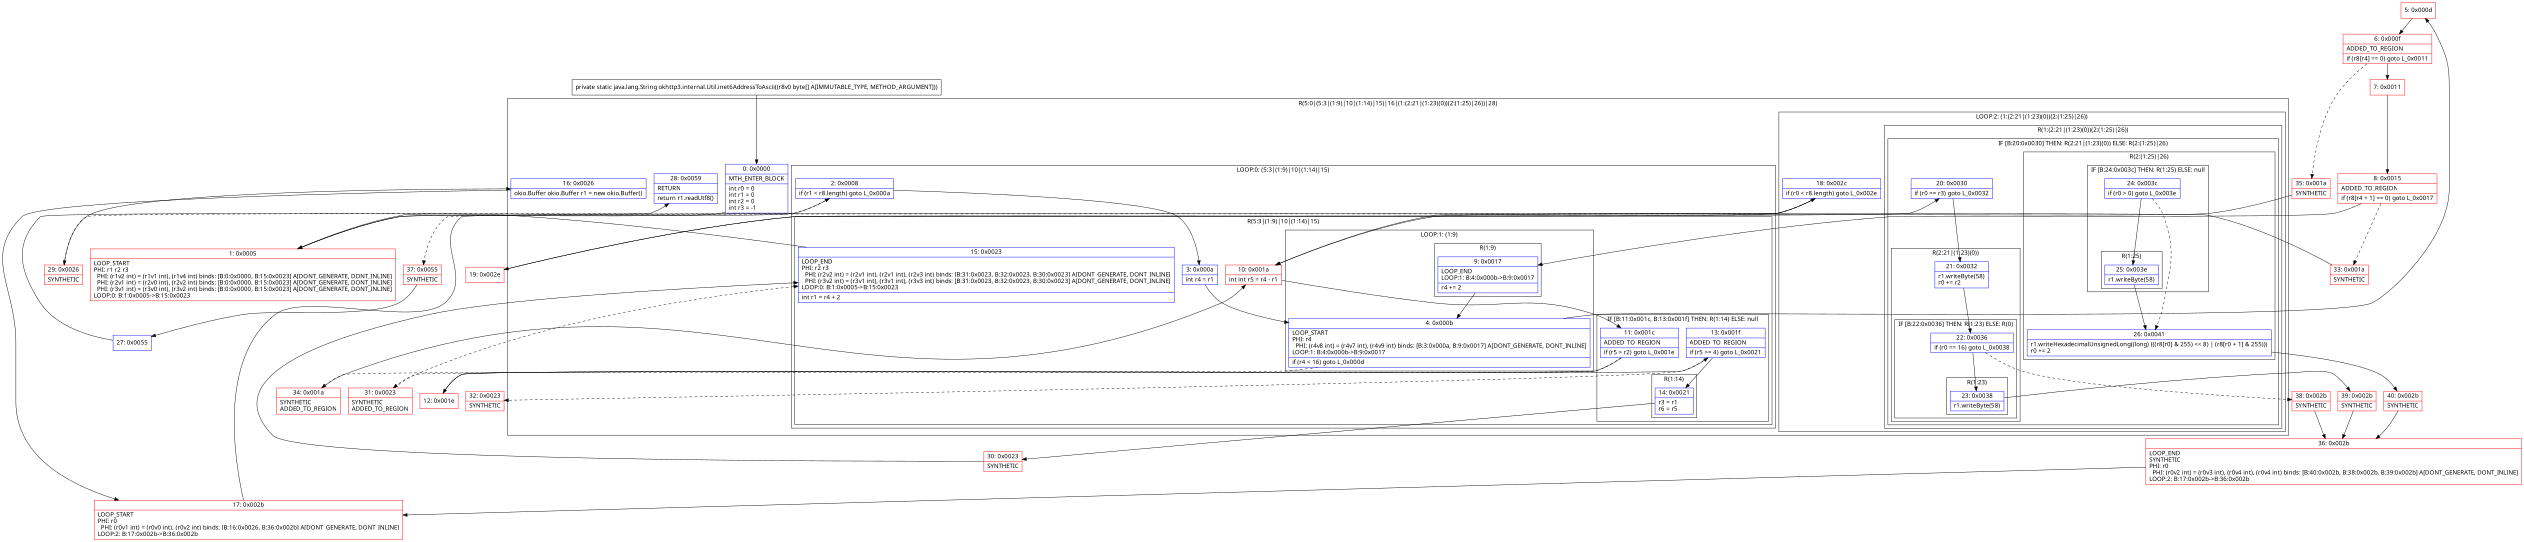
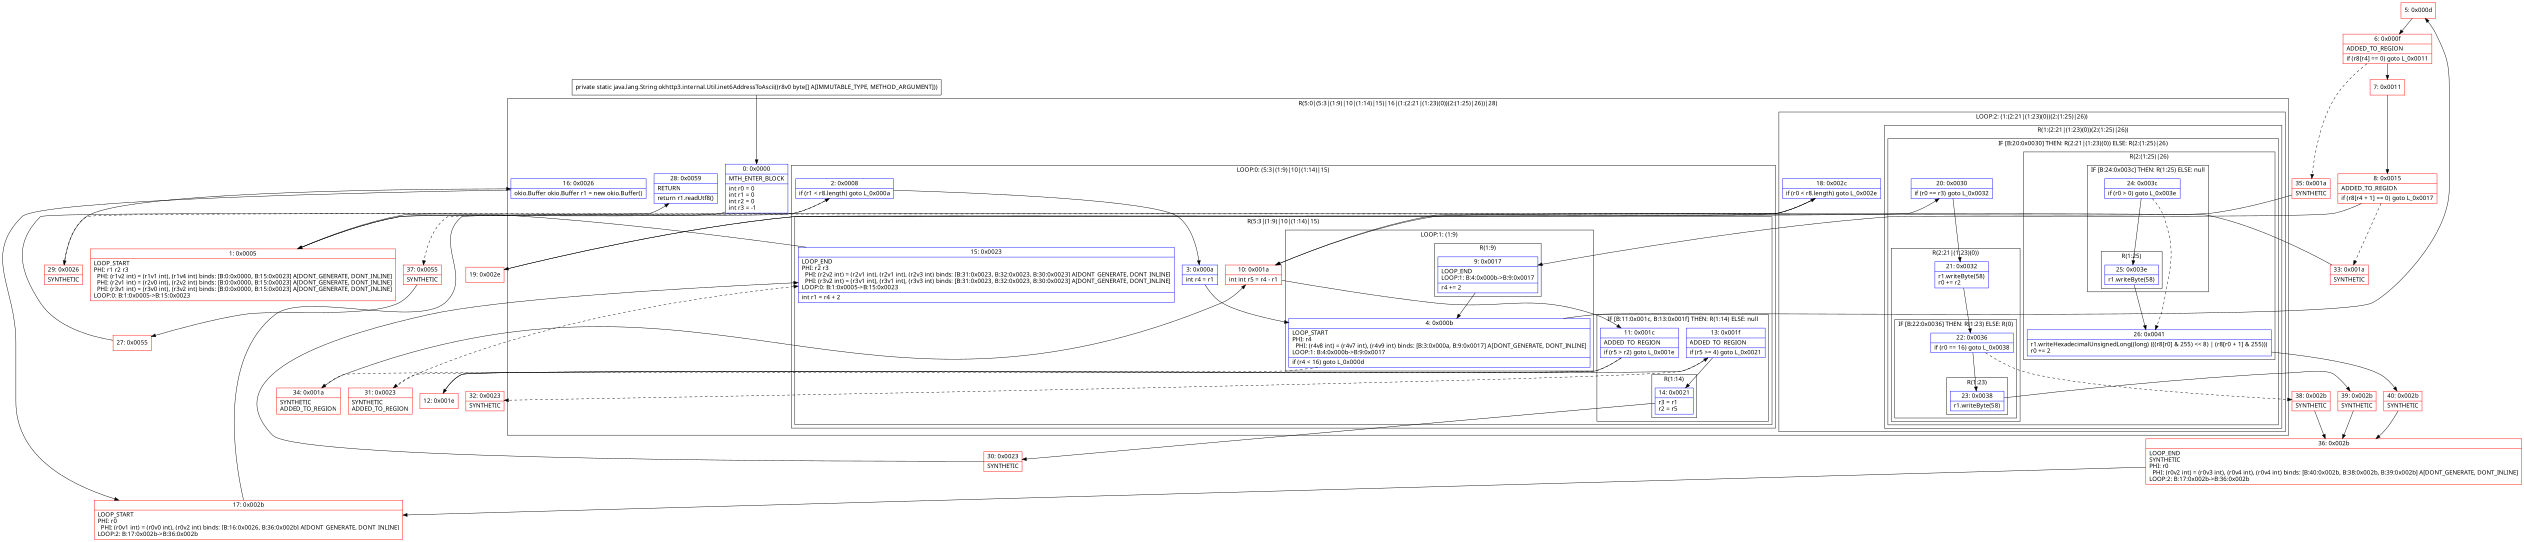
(132, 343) -> (132, 343)
(1668, 409) -> (1668, 409)
